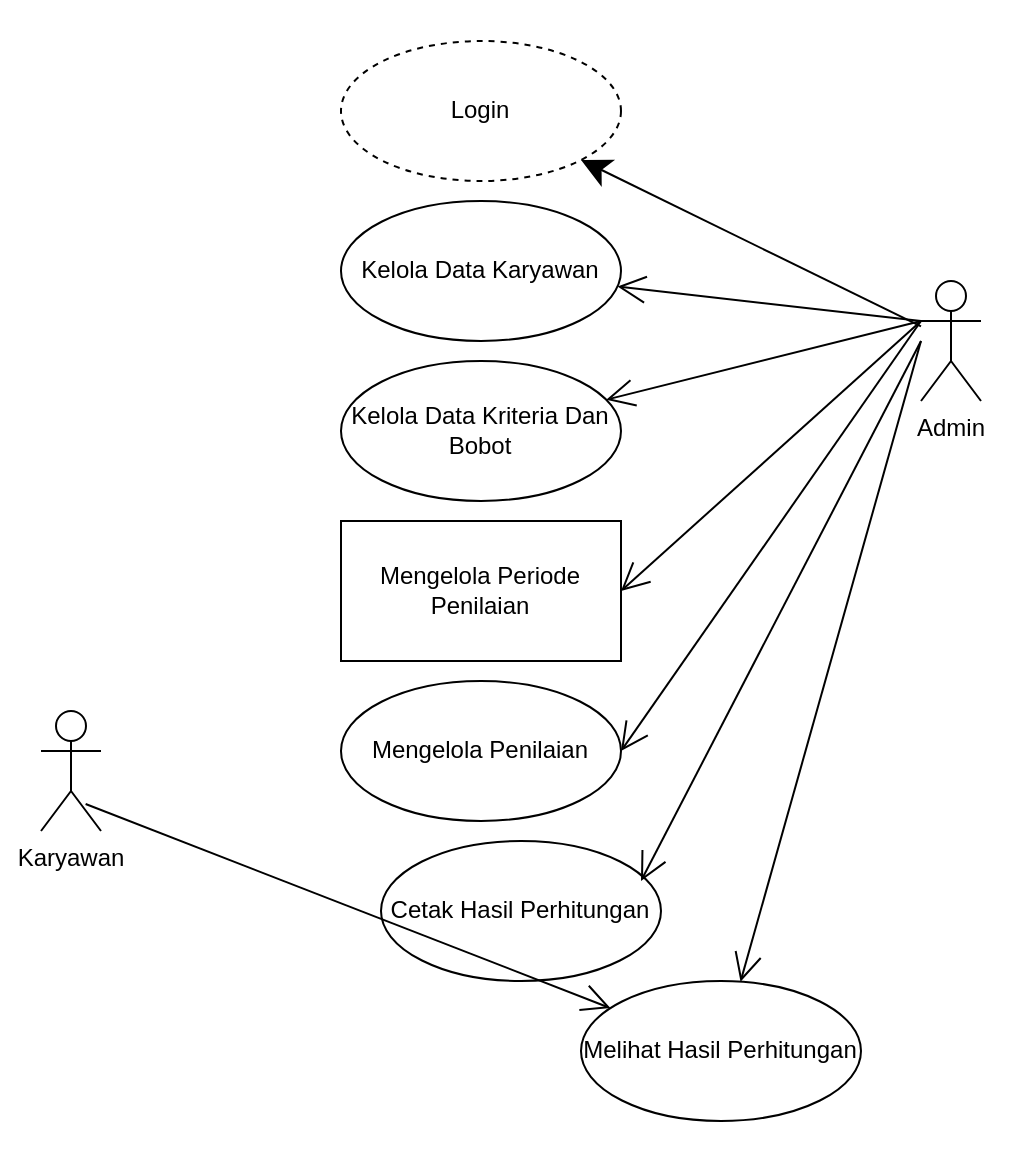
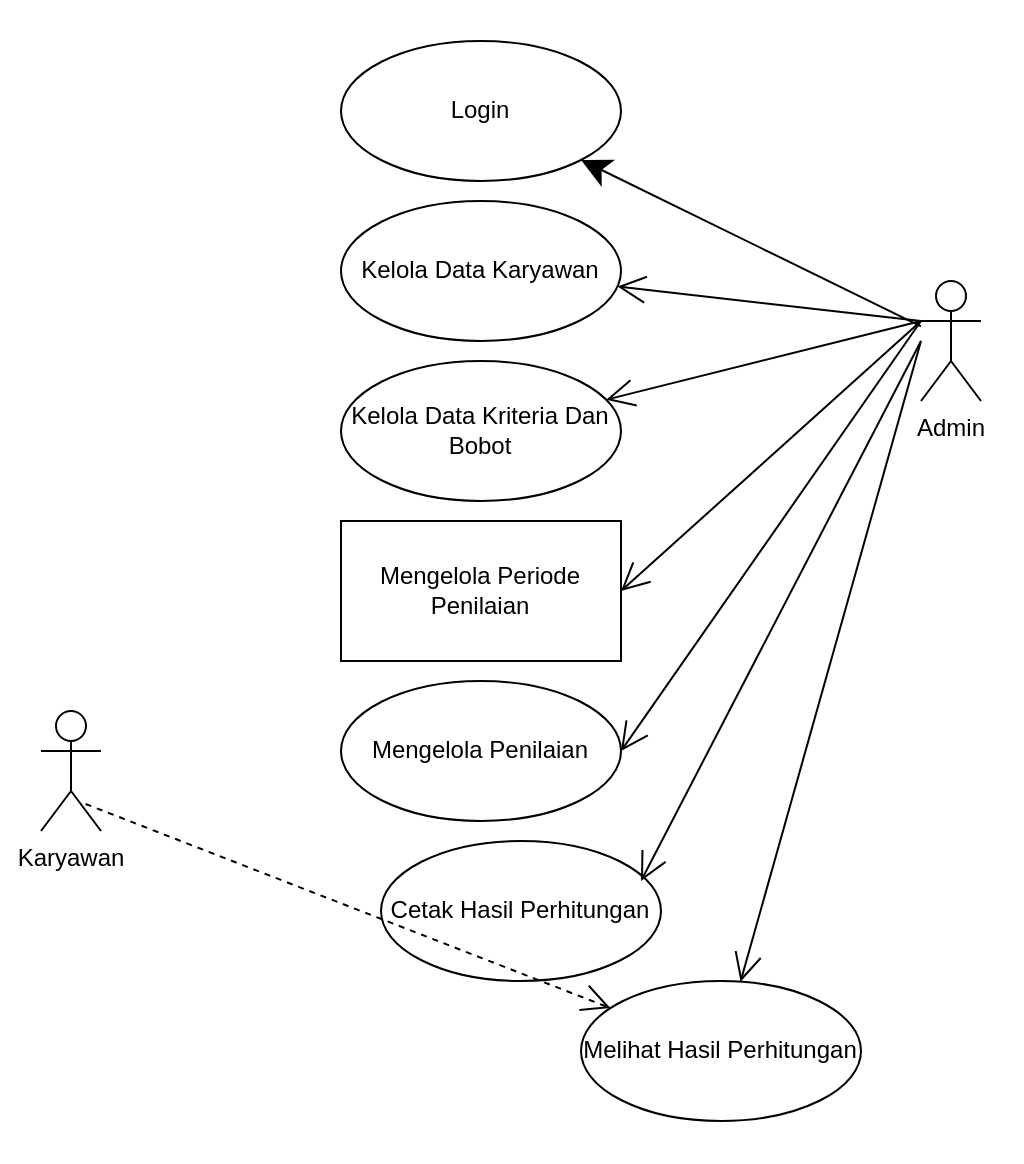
(481, 111) -> (481, 111)
(344, 905) -> (344, 905)
